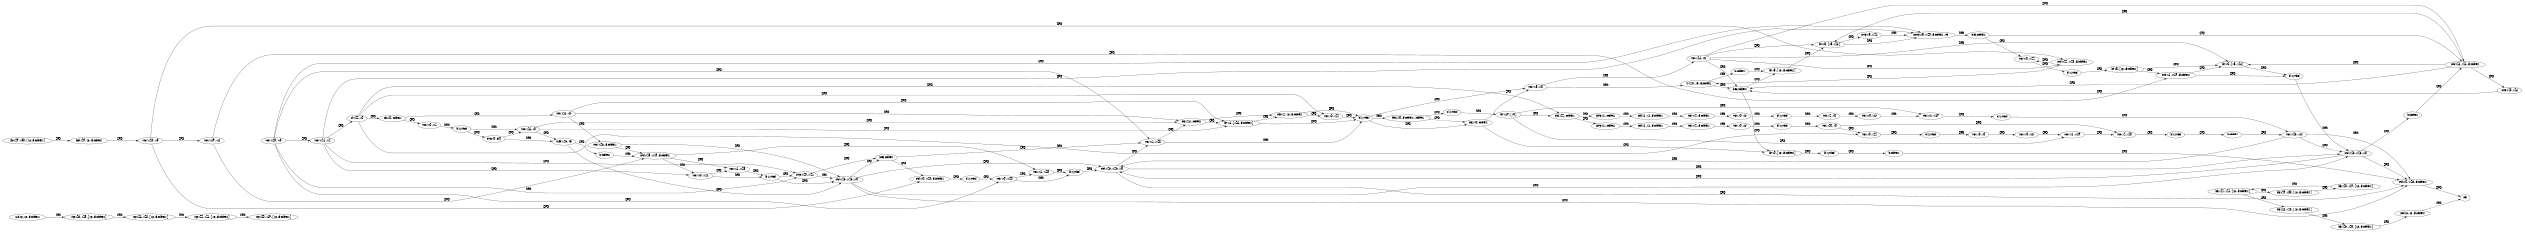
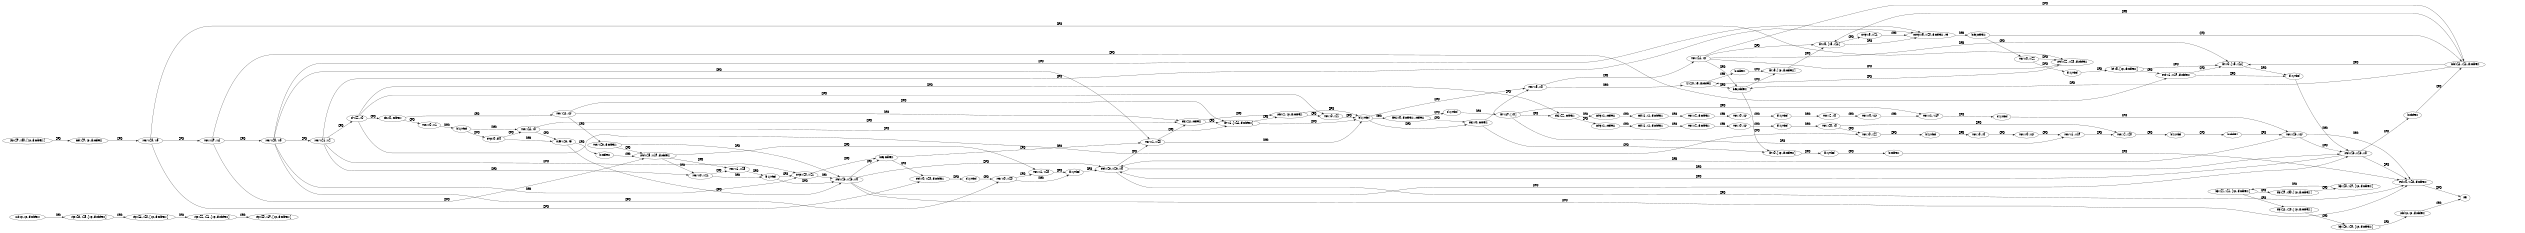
(2045, 62) -> (2047, 59)
(2510, 90) -> none
none -> (242, 141)
